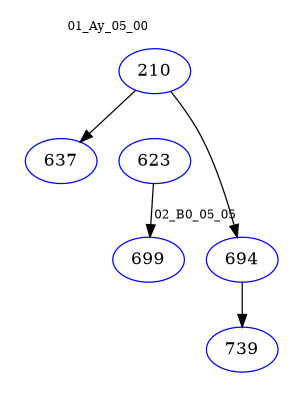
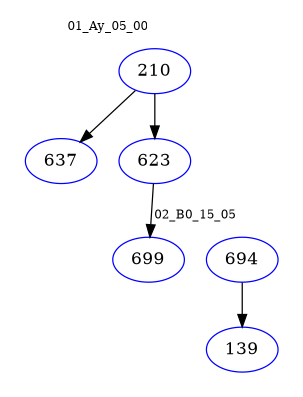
(210, 155) -> (155, 110)
(195, 215) -> (195, 215)
(242, 350) -> (242, 350)
